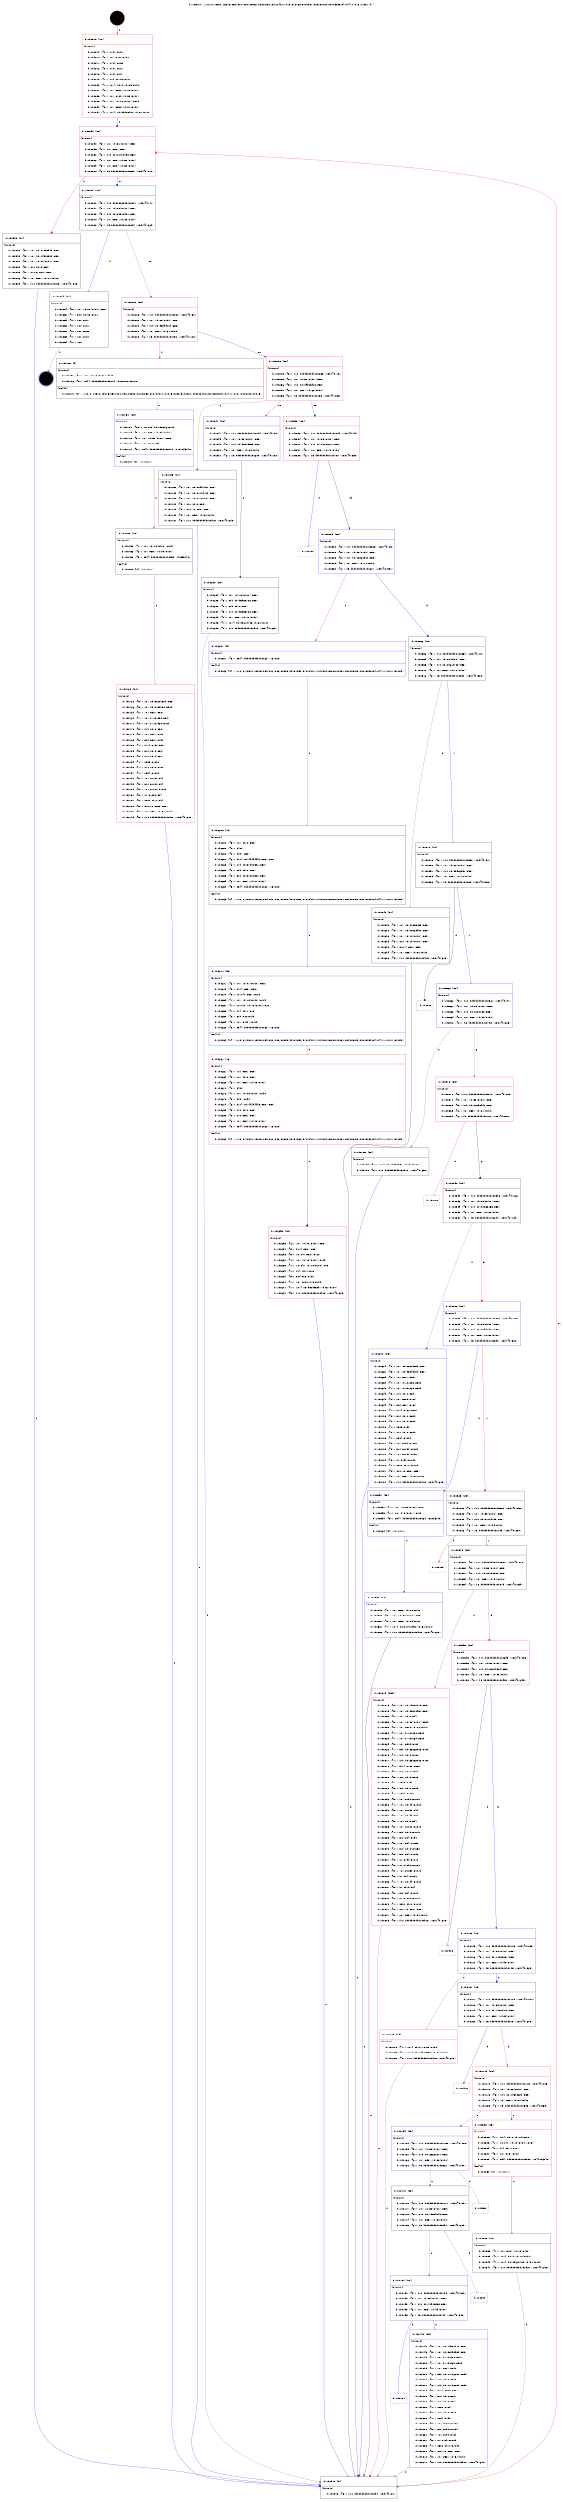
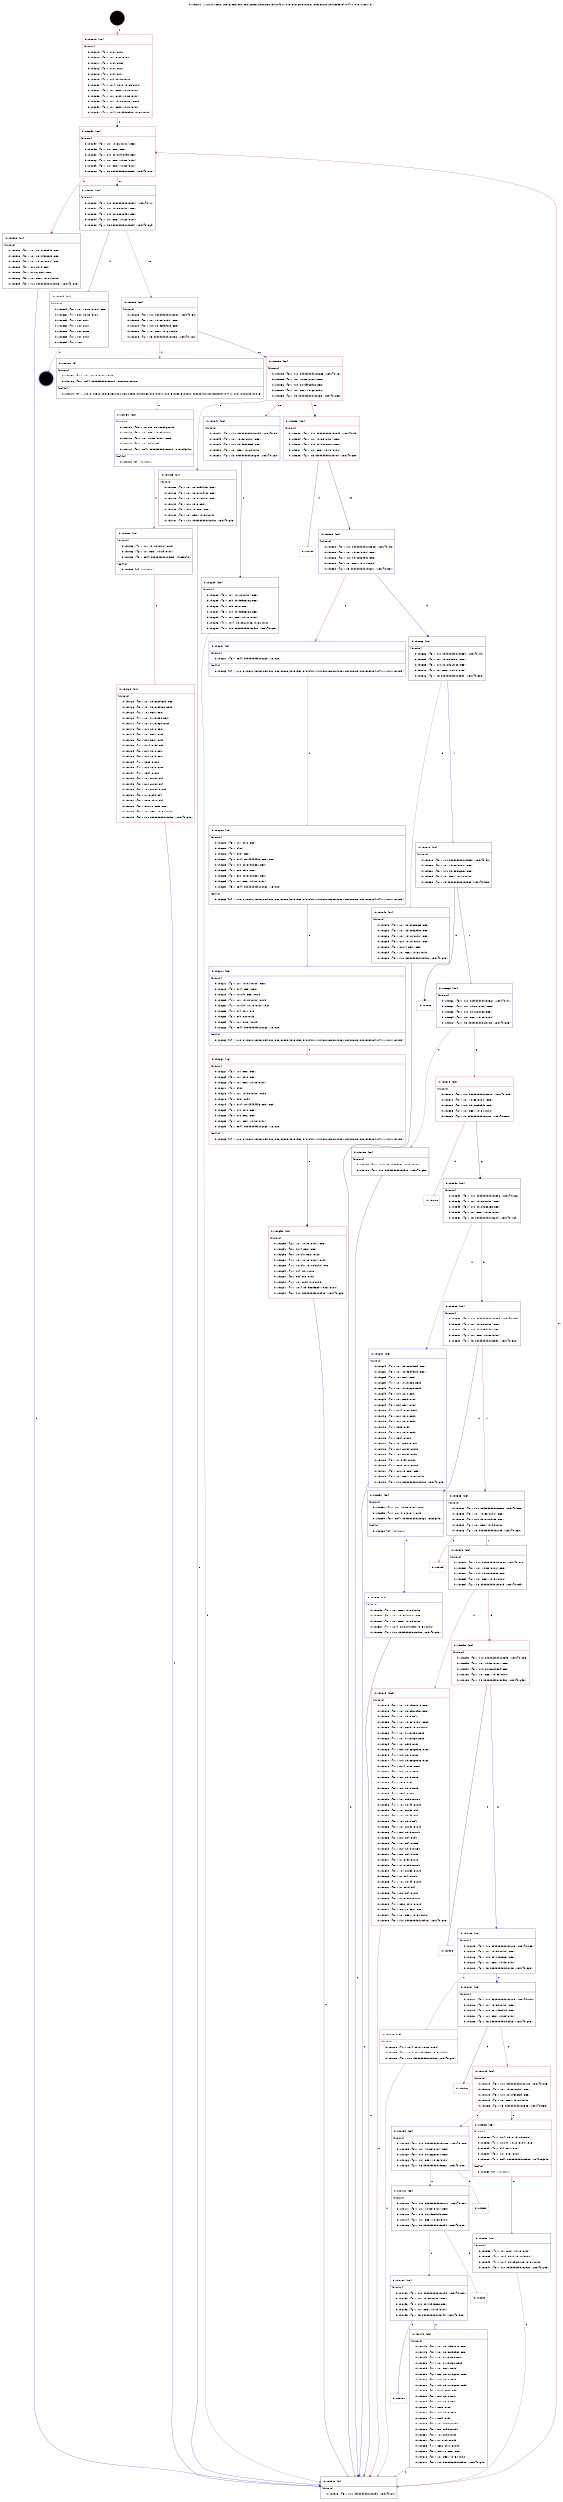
(448, 2398) -> (448, 2398)
